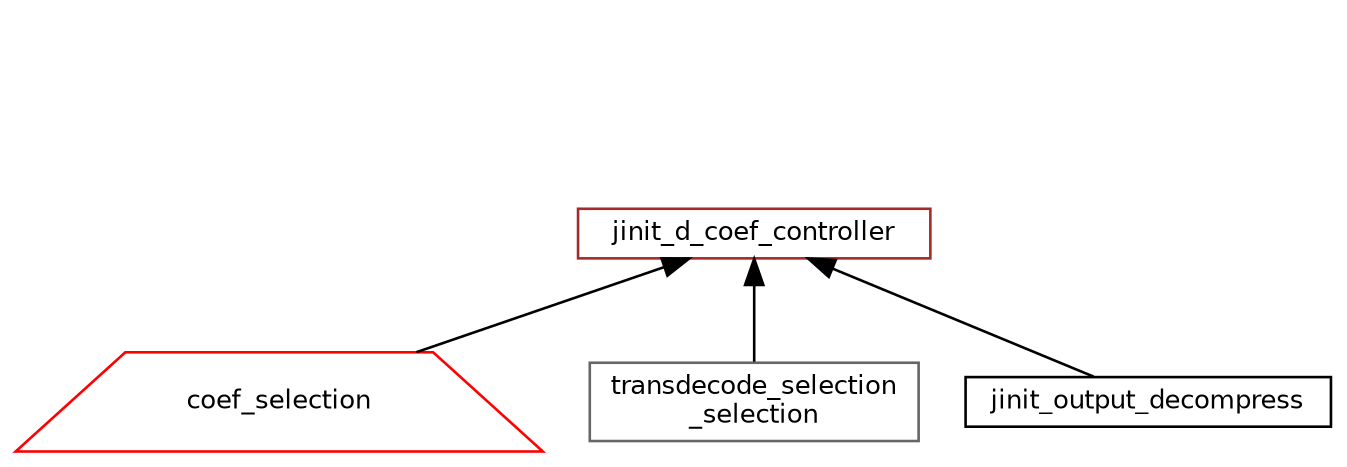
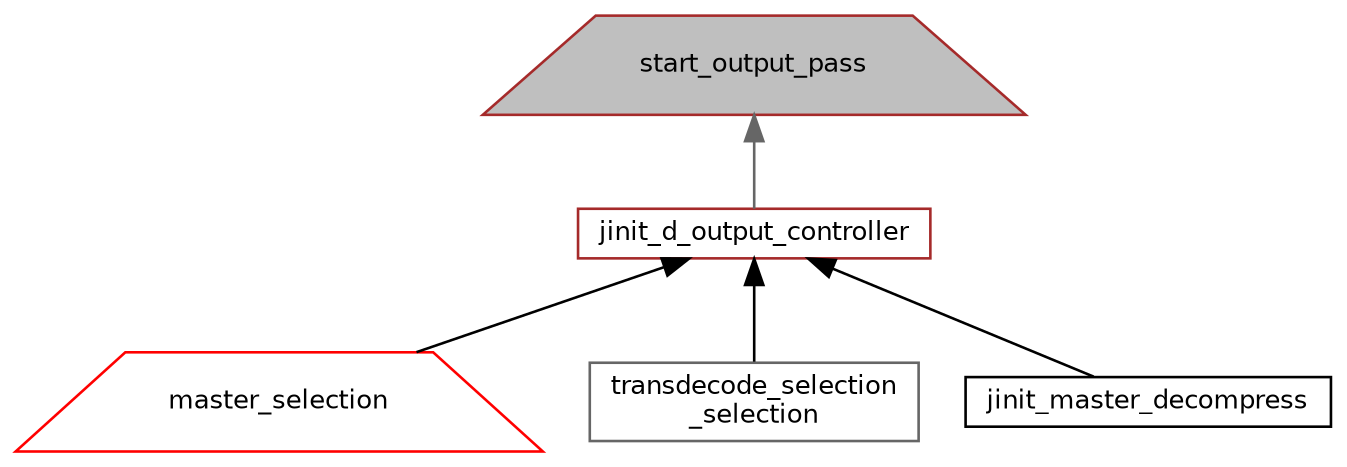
none -> (754, 65)
(754, 234) -> (754, 234)
(279, 402) -> (279, 402)
(1148, 402) -> (1148, 402)
